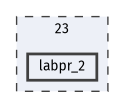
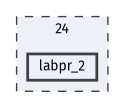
(62, 30) -> (62, 30)
